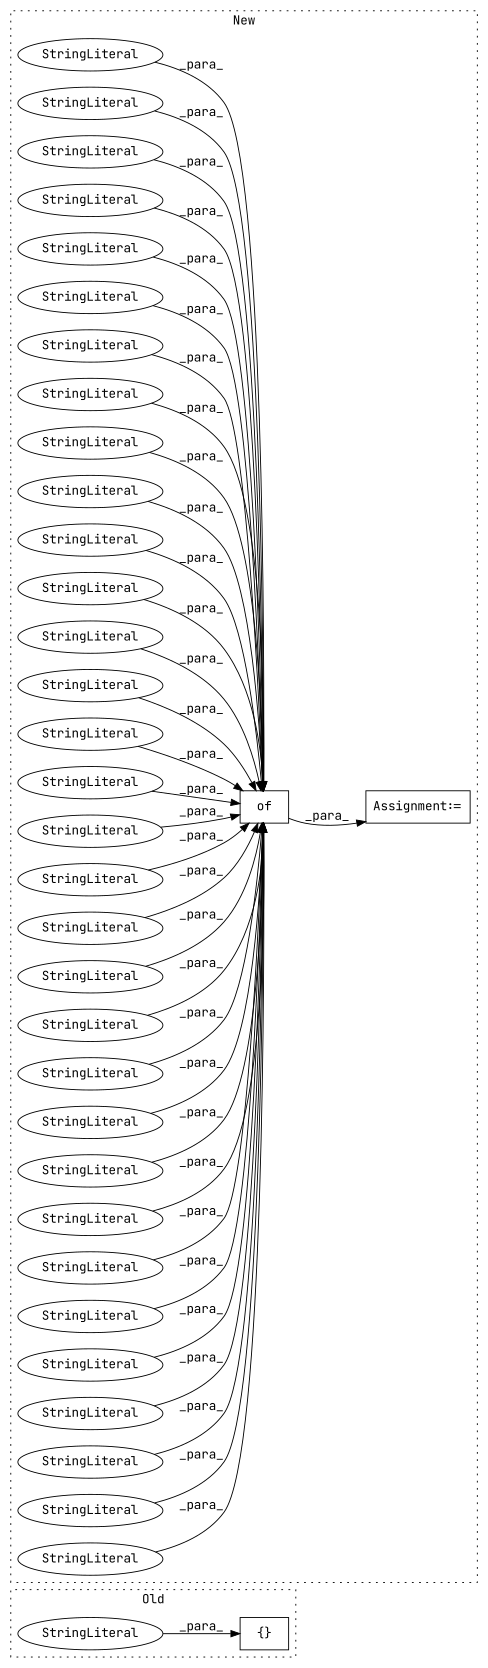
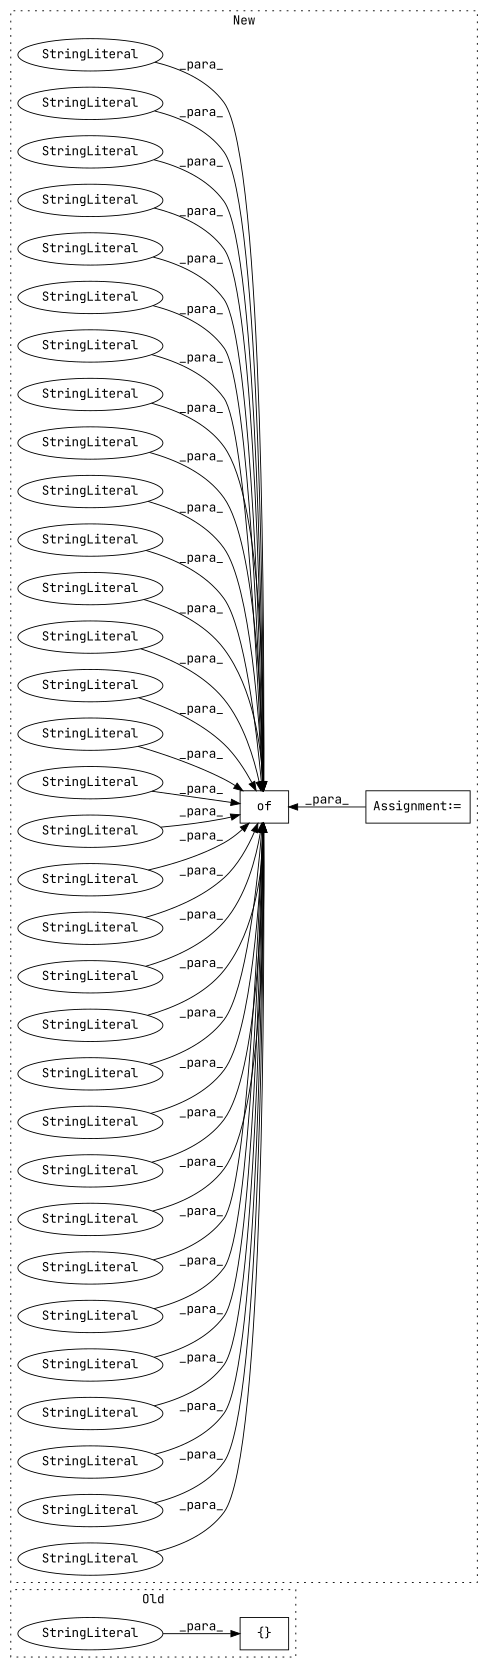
(322, 825) -> (332, 807)
